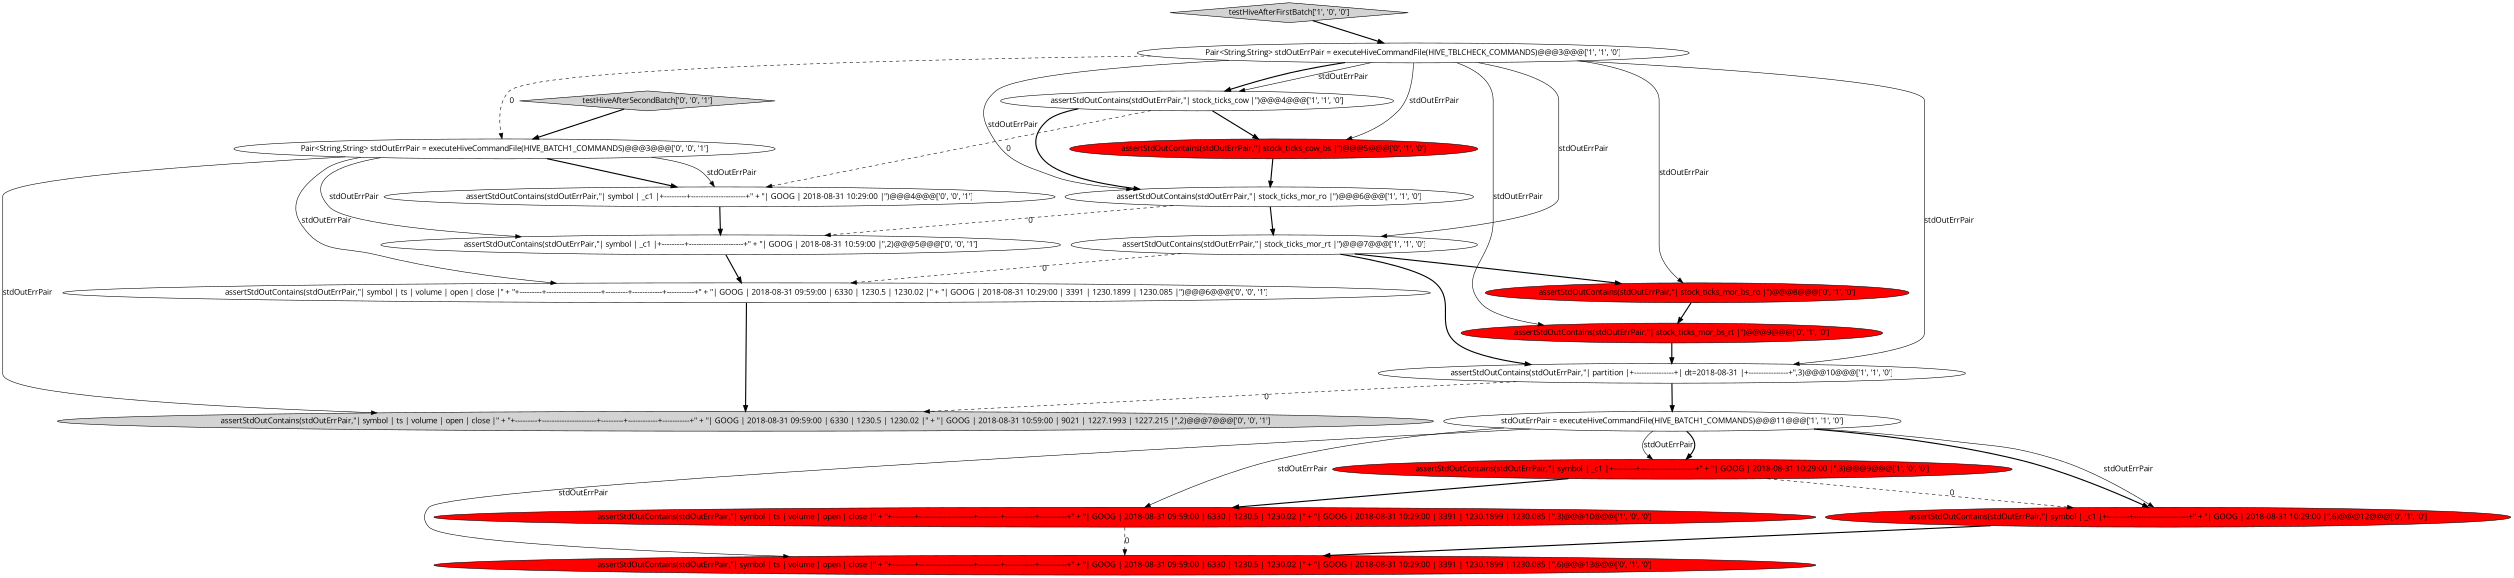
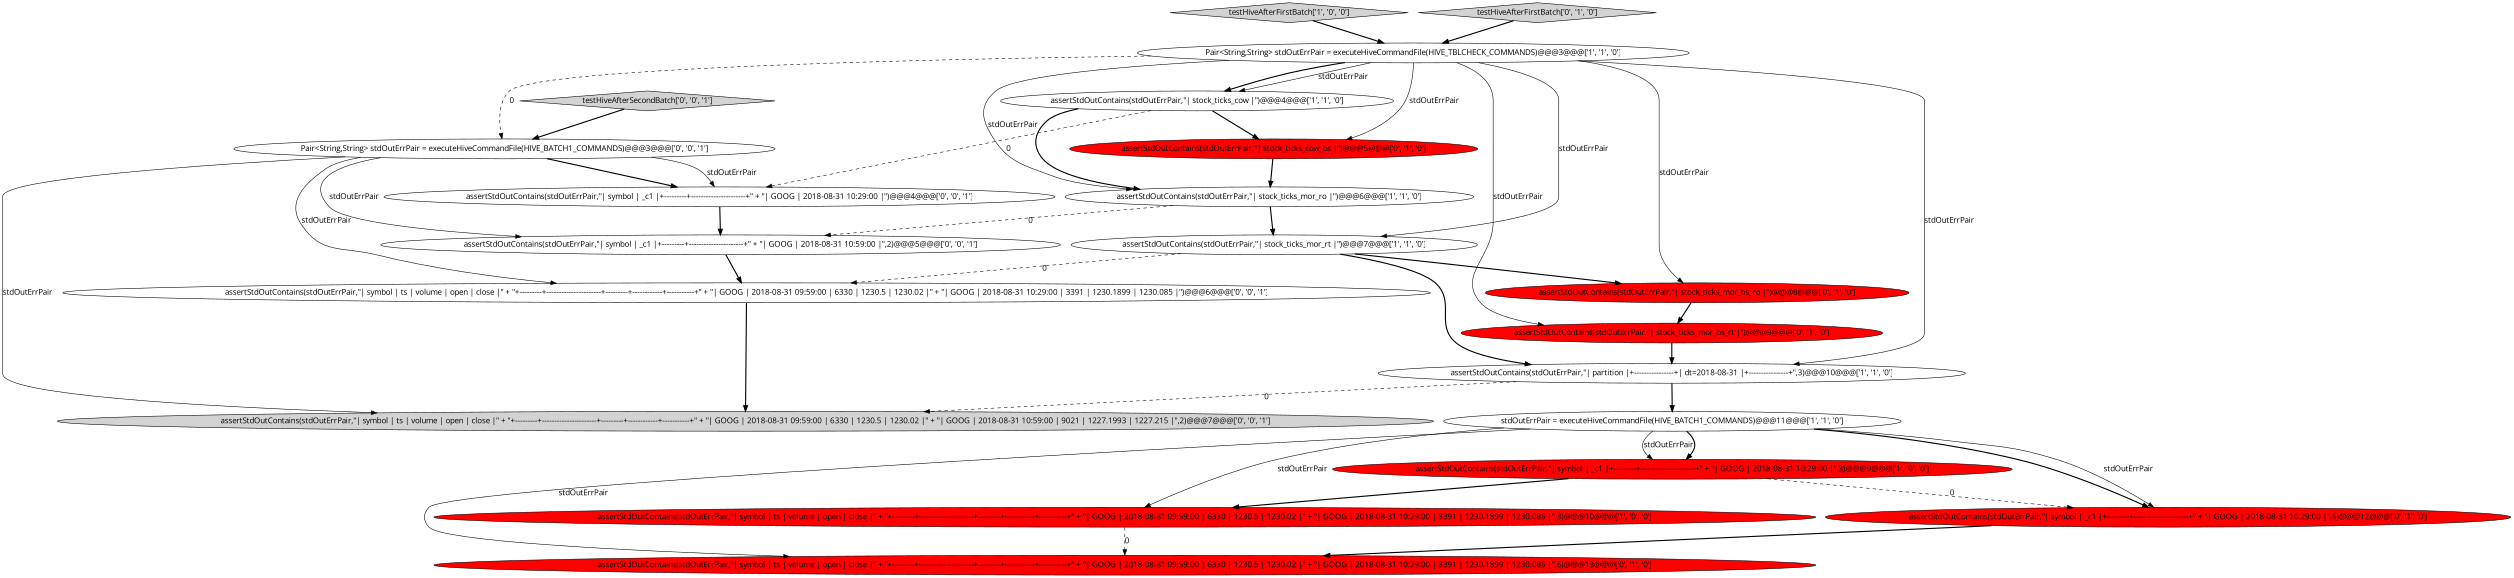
none -> (1537, 13)
